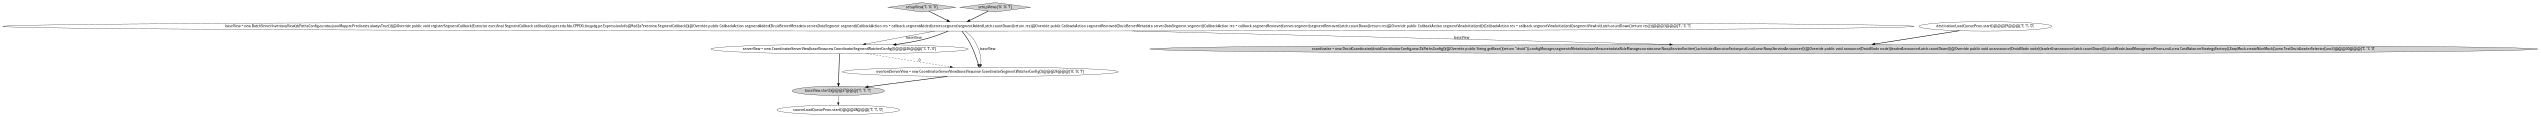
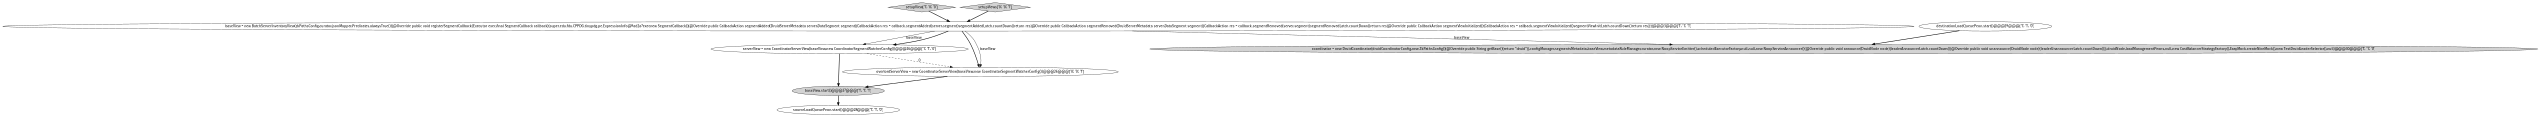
(838, 99) -> (838, 99)
